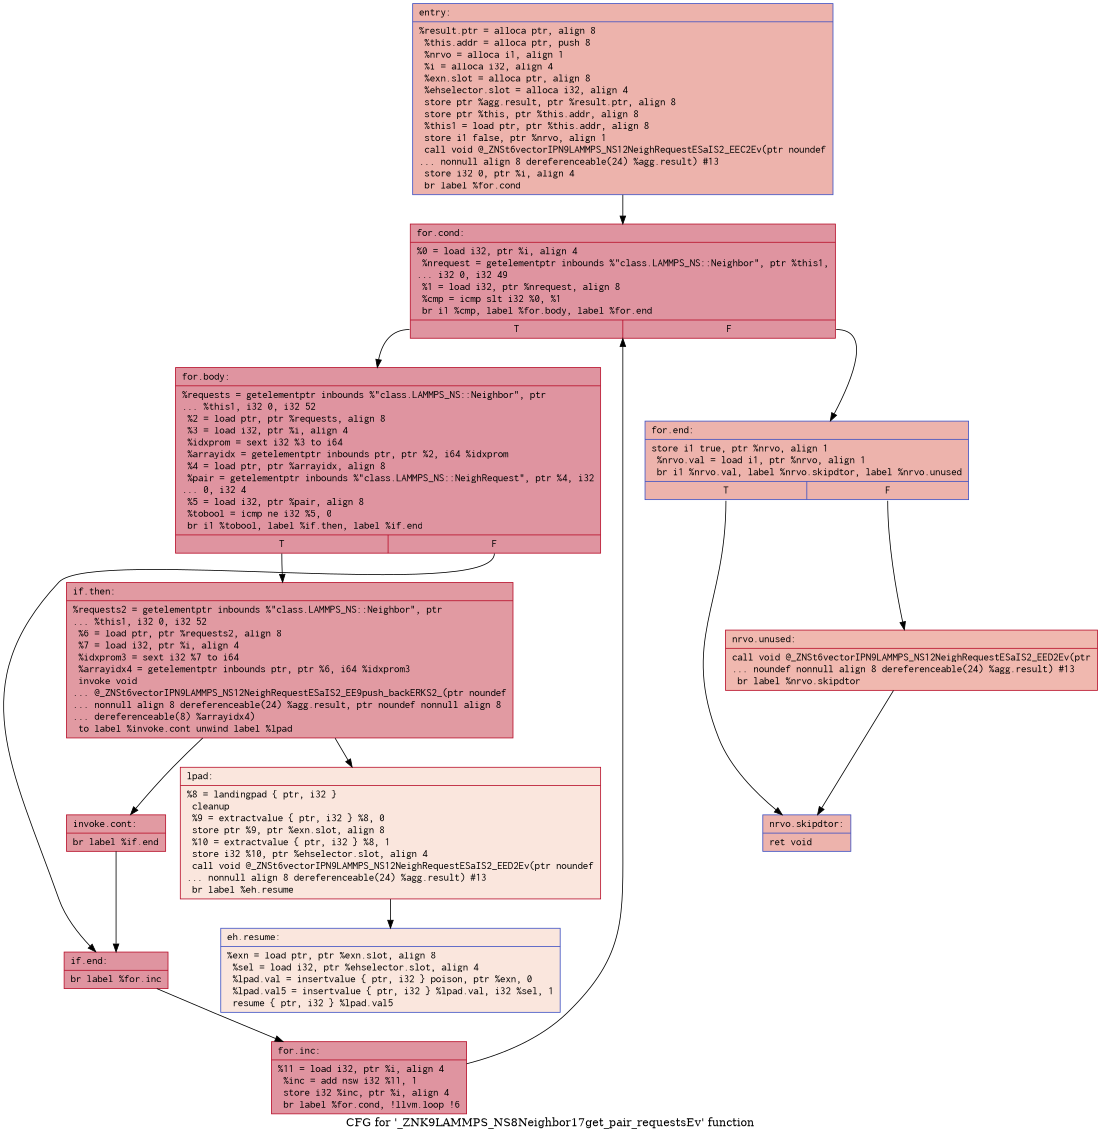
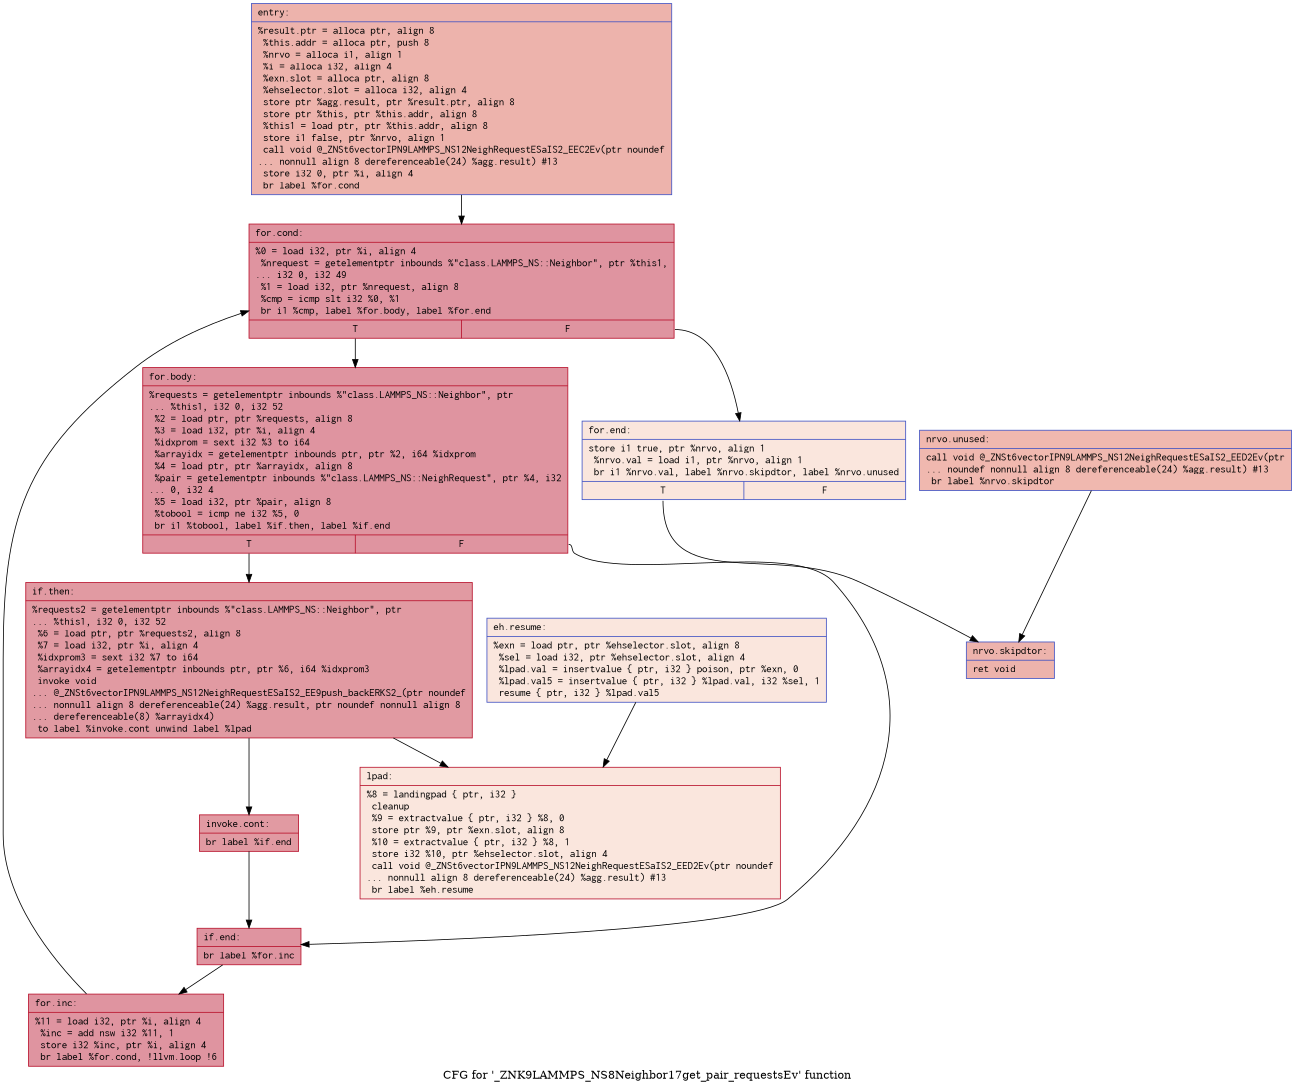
(807, 460) -> (744, 460)
(892, 562) -> none
(912, 660) -> (1106, 460)
(390, 910) -> (621, 731)
(332, 955) -> (617, 645)
